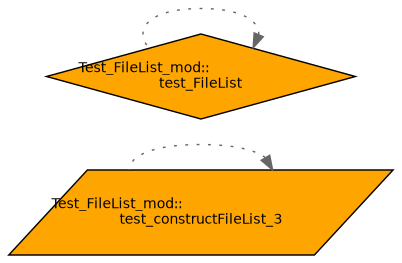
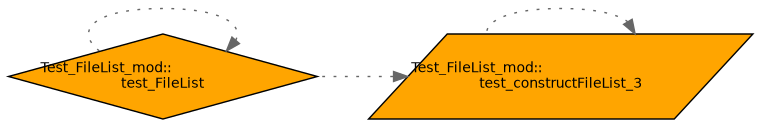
none -> (355, 76)
